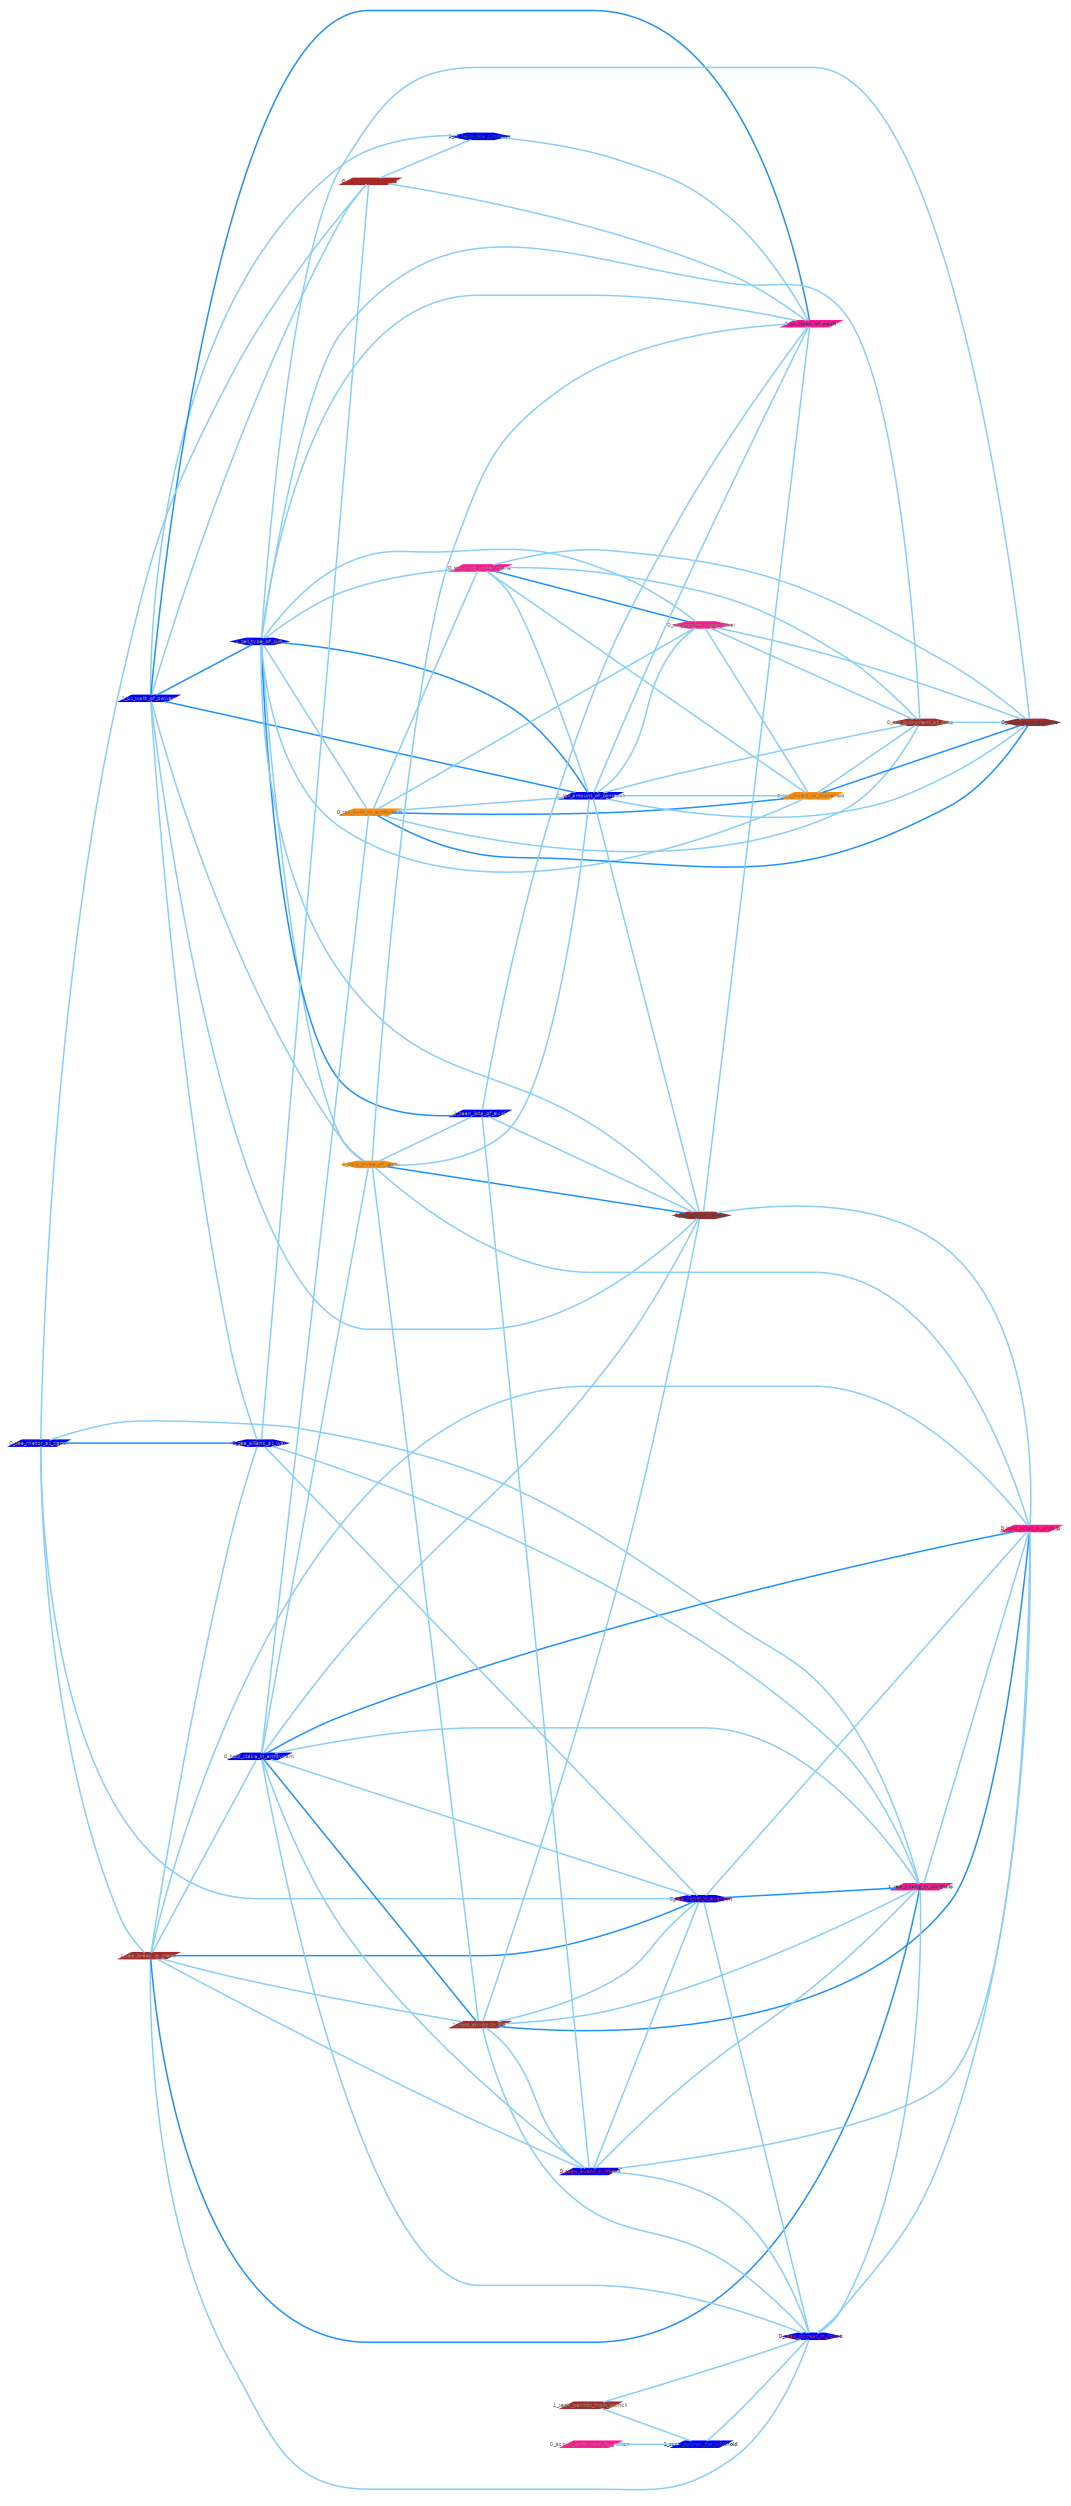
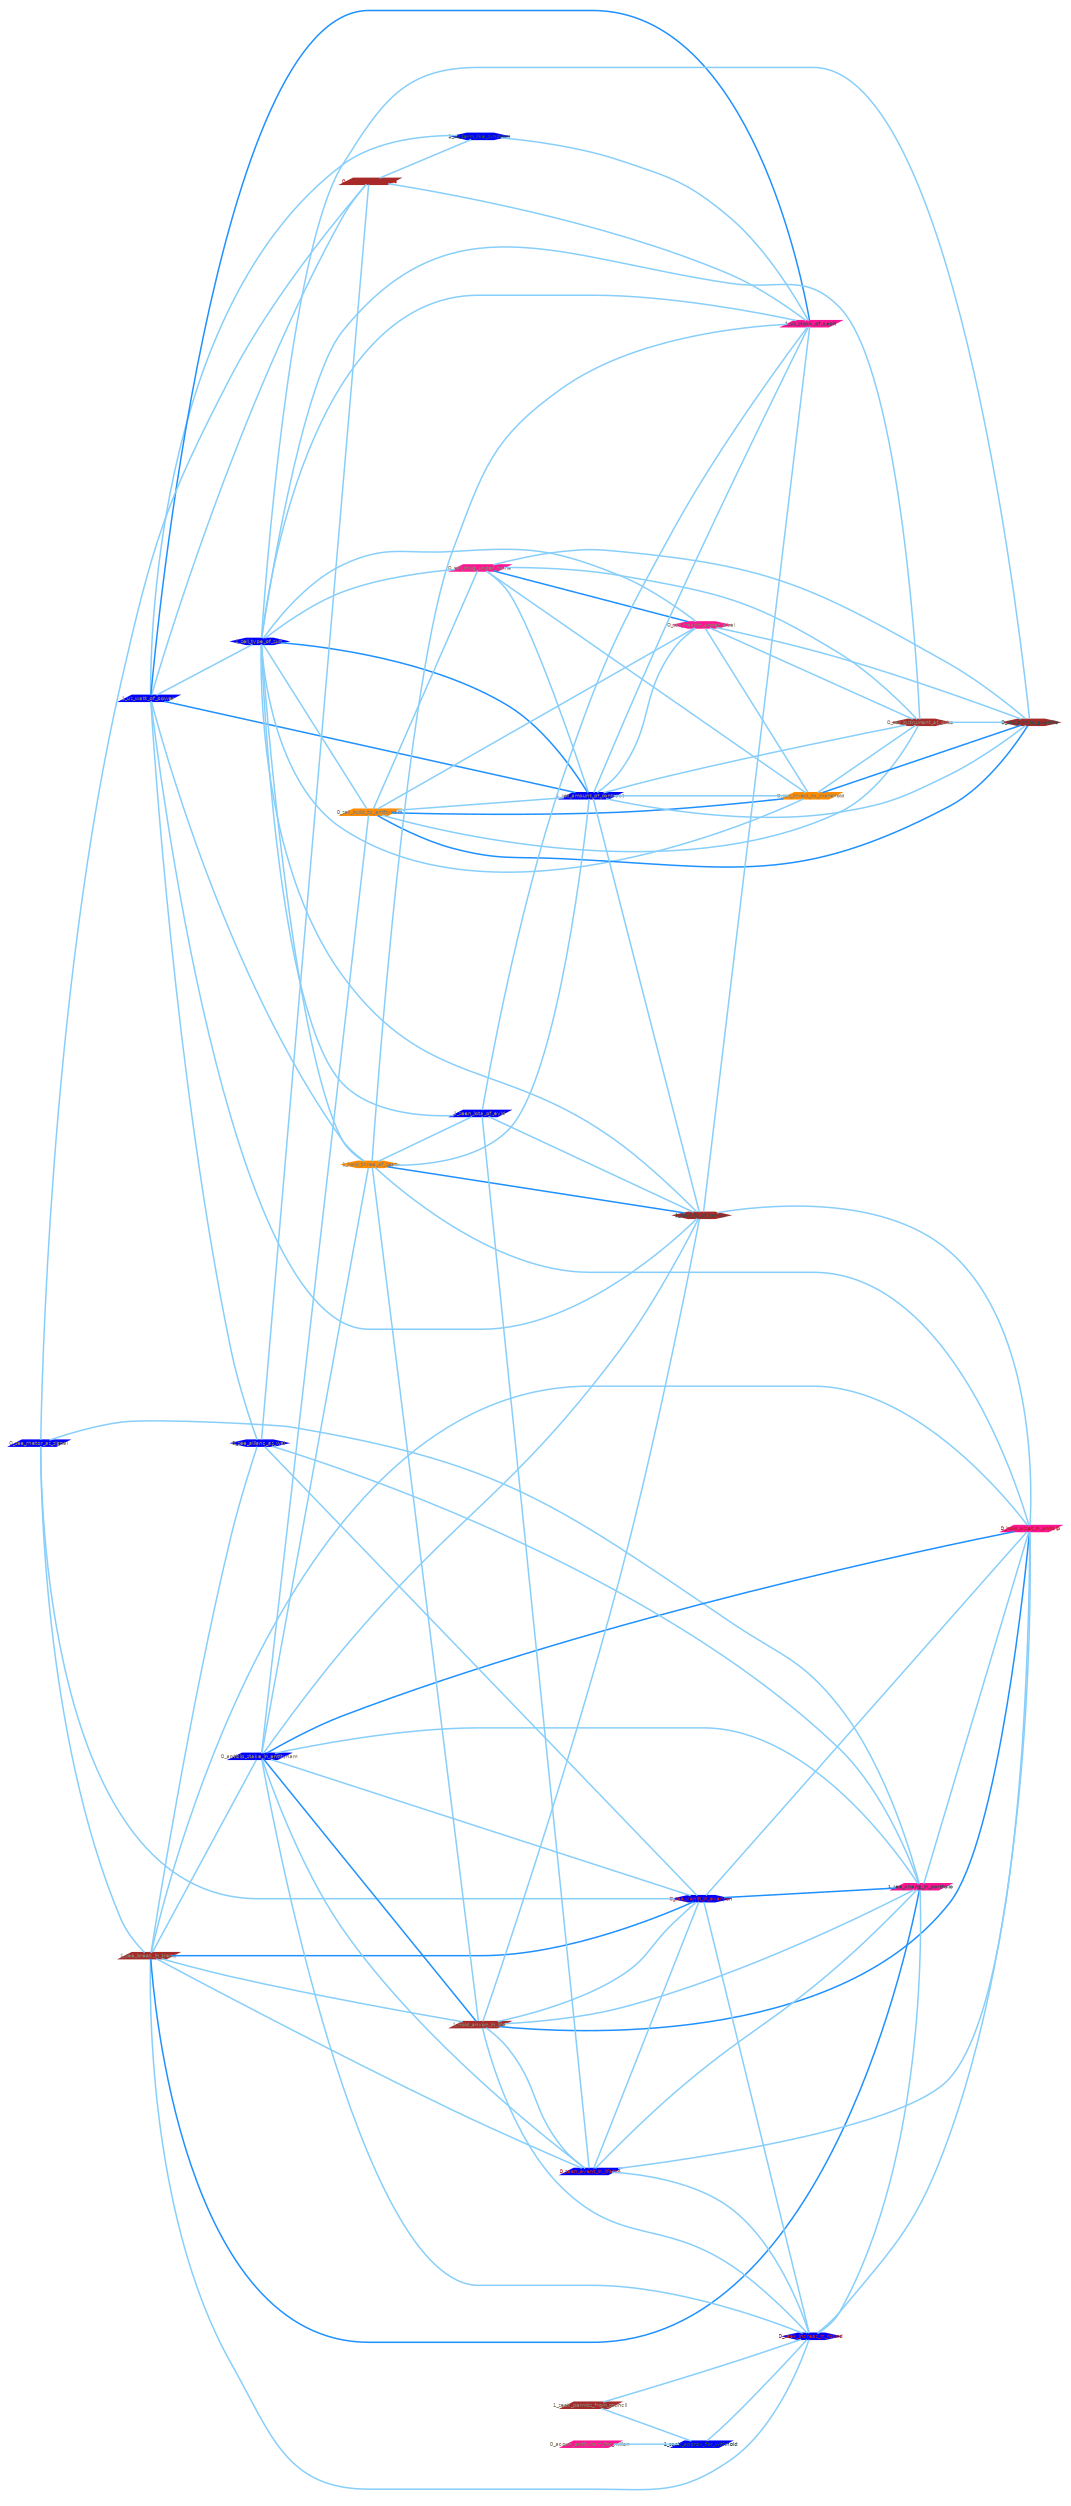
(204, 670) -> (204, 670)
(591, 796) -> (591, 796)
(330, 1063) -> (330, 1063)
(147, 1443) -> none
(260, 1756) -> (260, 1756)
